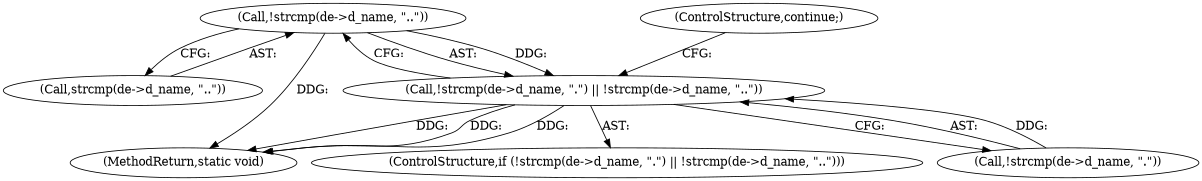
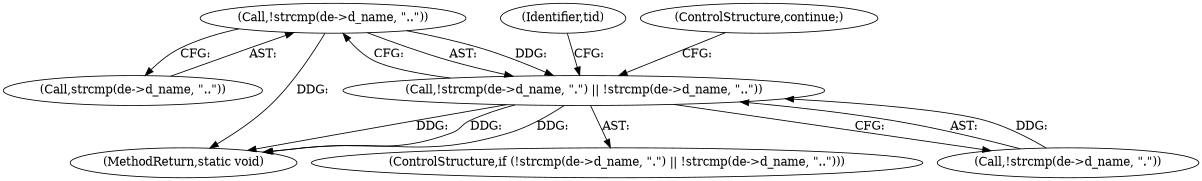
none -> (563, 18)
